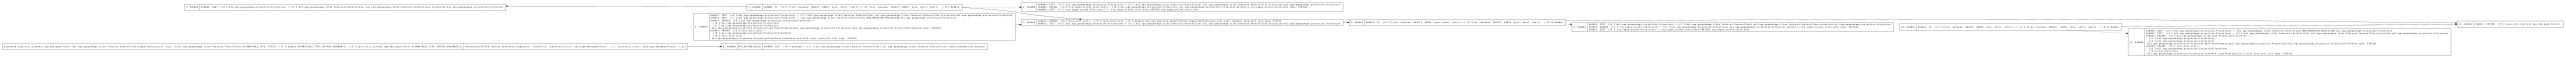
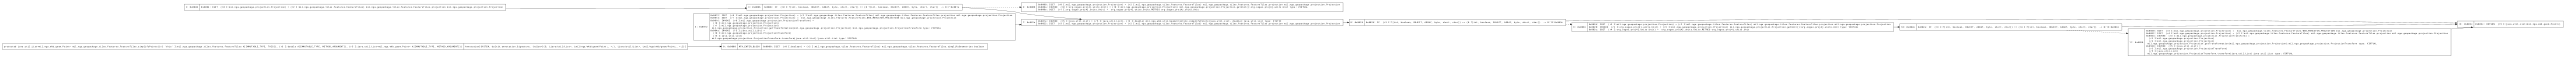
(627, 6) -> (625, 8)
none -> (1896, 27)
none -> (2461, 28)
(750, 46) -> (749, 46)
